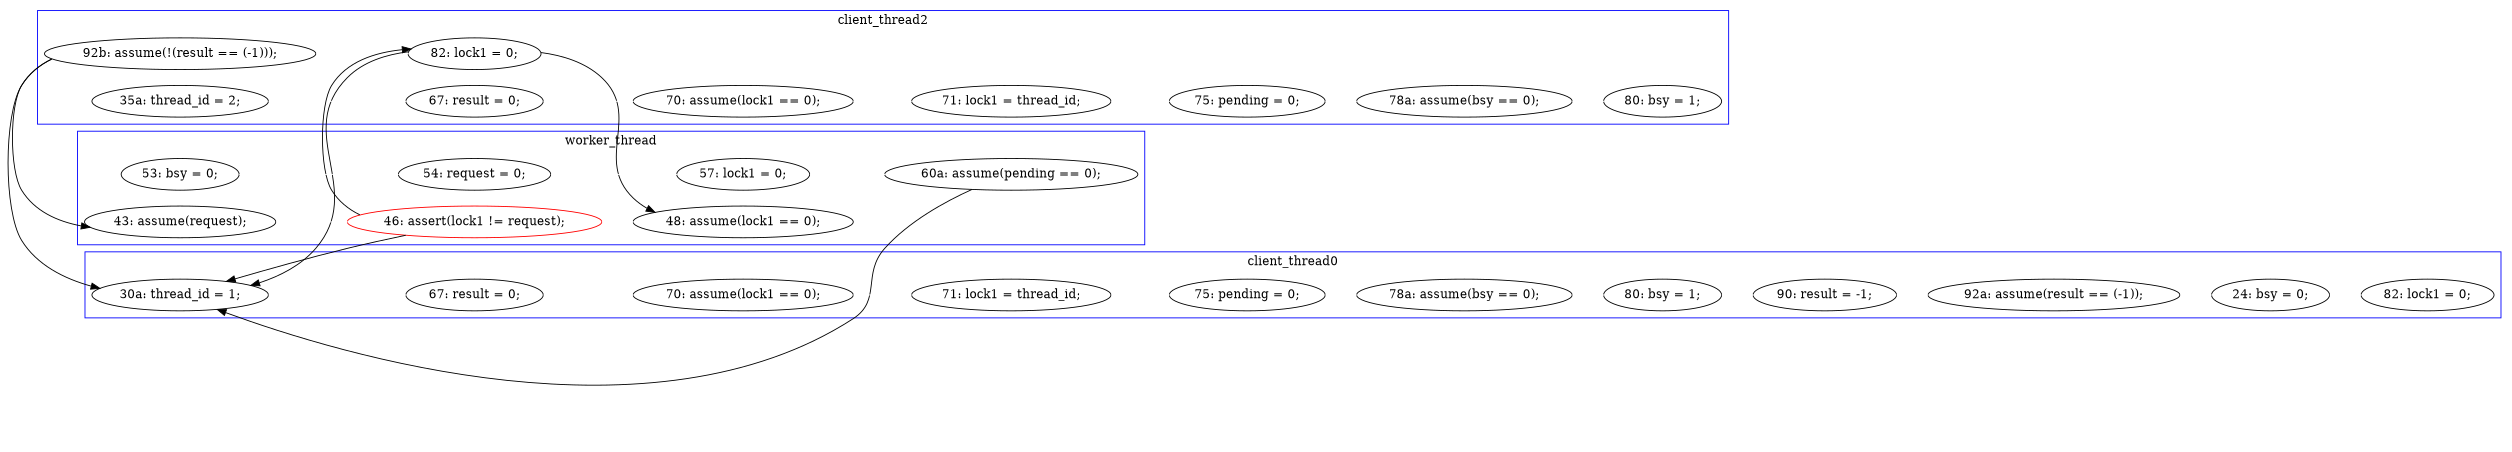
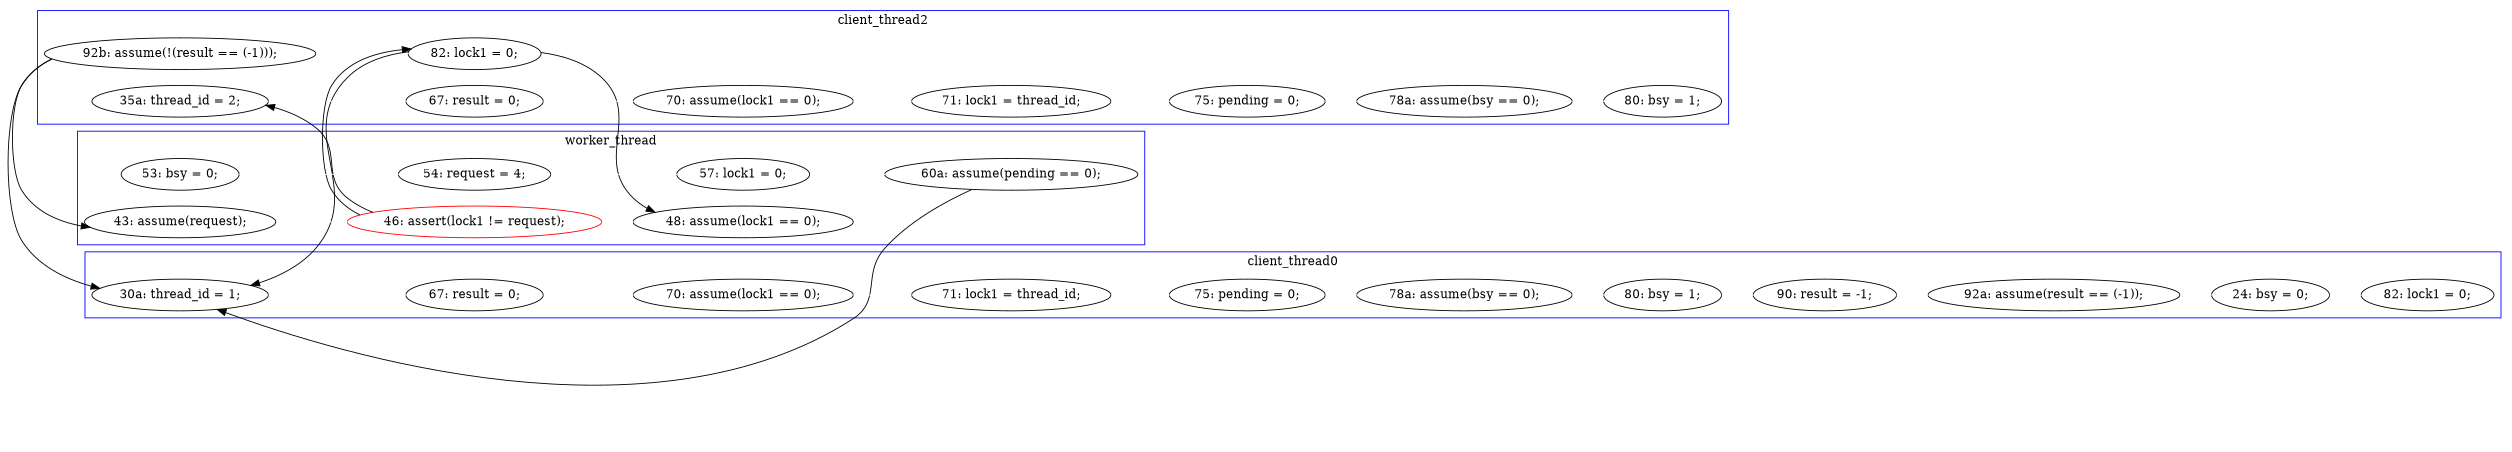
(475, 174) -> (475, 174)
(286, 264) -> (341, 191)
